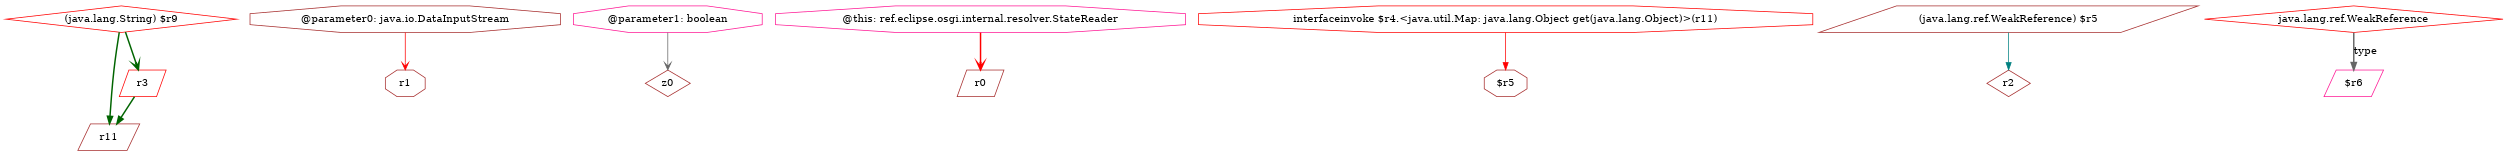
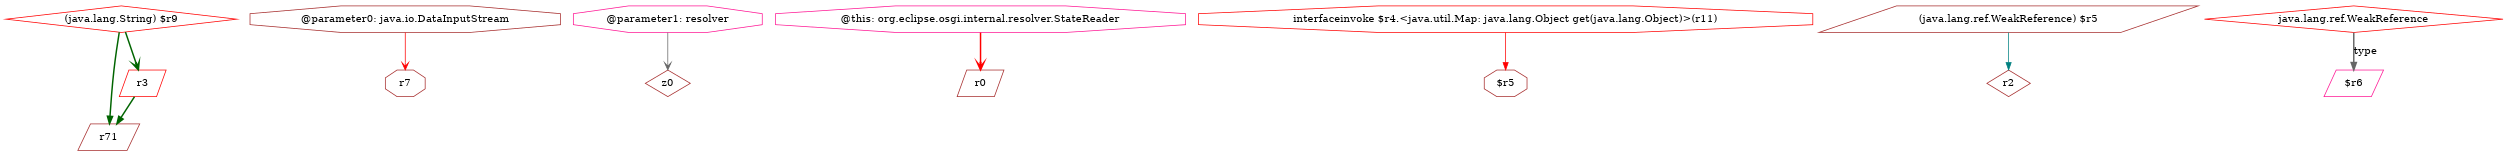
(668, 19) -> (668, 19)
(981, 19) -> (981, 19)
(405, 83) -> (405, 83)
(109, 137) -> (109, 137)
